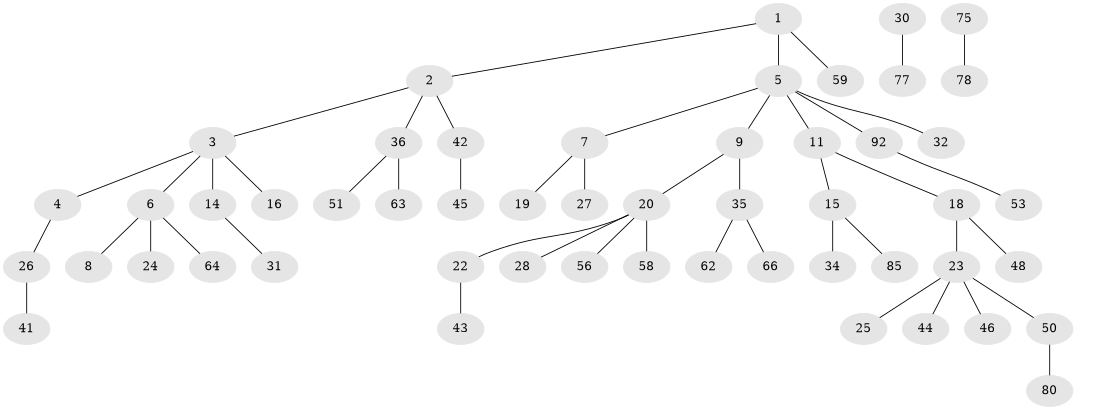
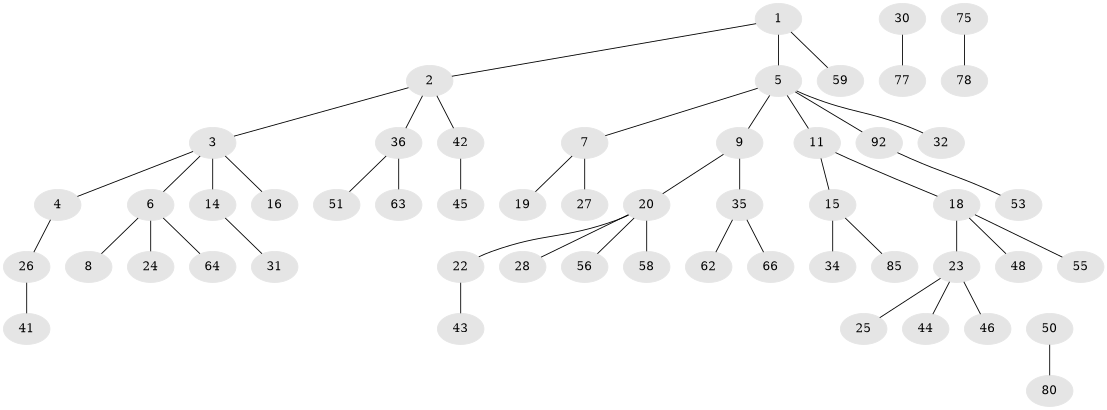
none -> (1081, 267)
(1003, 298) -> none
